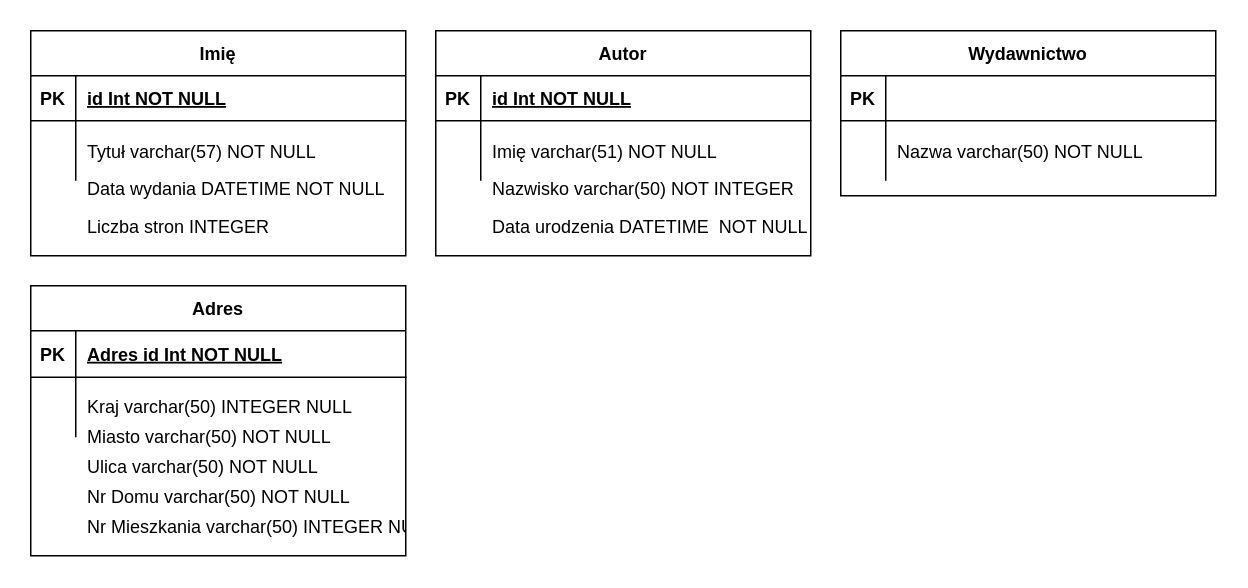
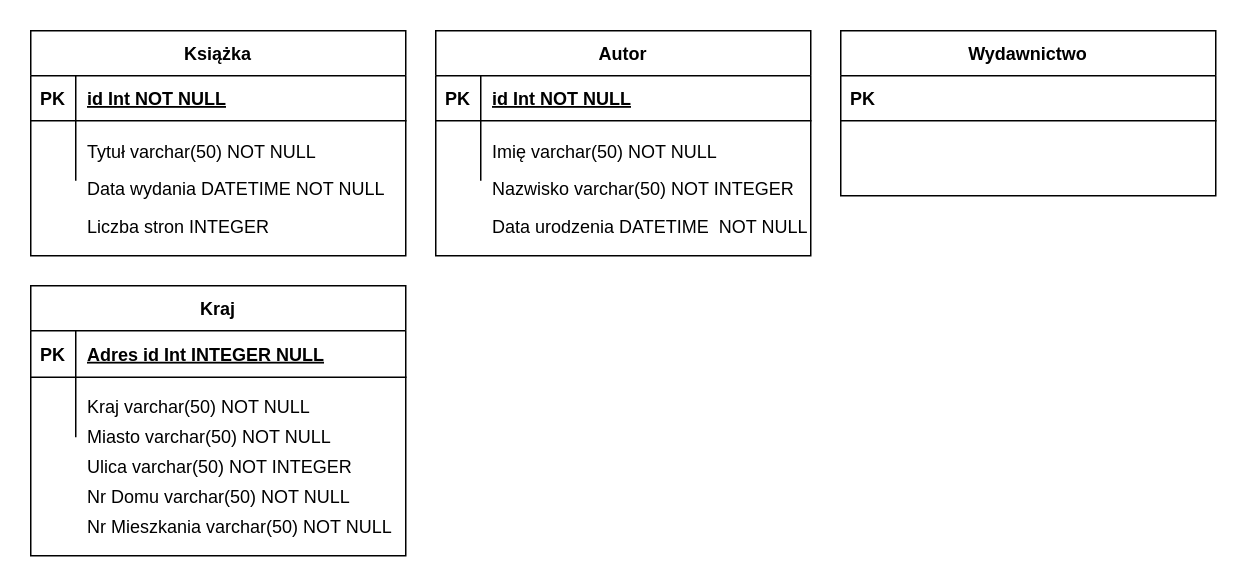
(218, 54) -> (218, 54)
(1051, 151) -> none
(211, 152) -> (211, 152)
(609, 152) -> (609, 152)
(218, 309) -> (218, 309)
(181, 355) -> (201, 355)
(226, 407) -> (206, 407)
(206, 467) -> (221, 467)
(264, 527) -> (244, 527)
